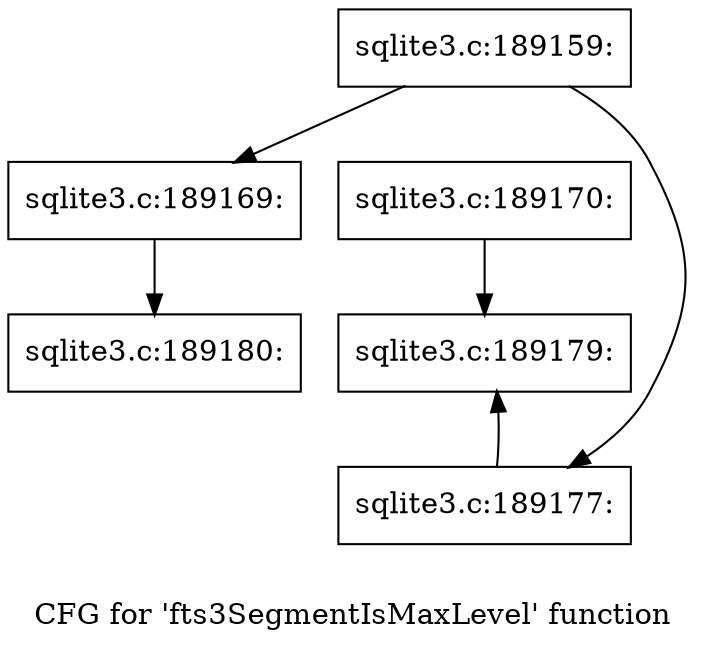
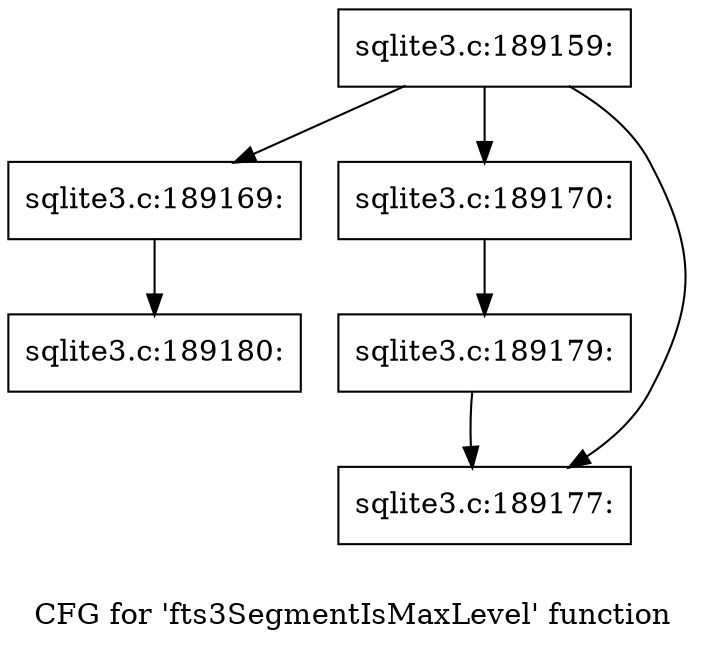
none -> (485, 114)
(499, 440) -> (471, 419)
